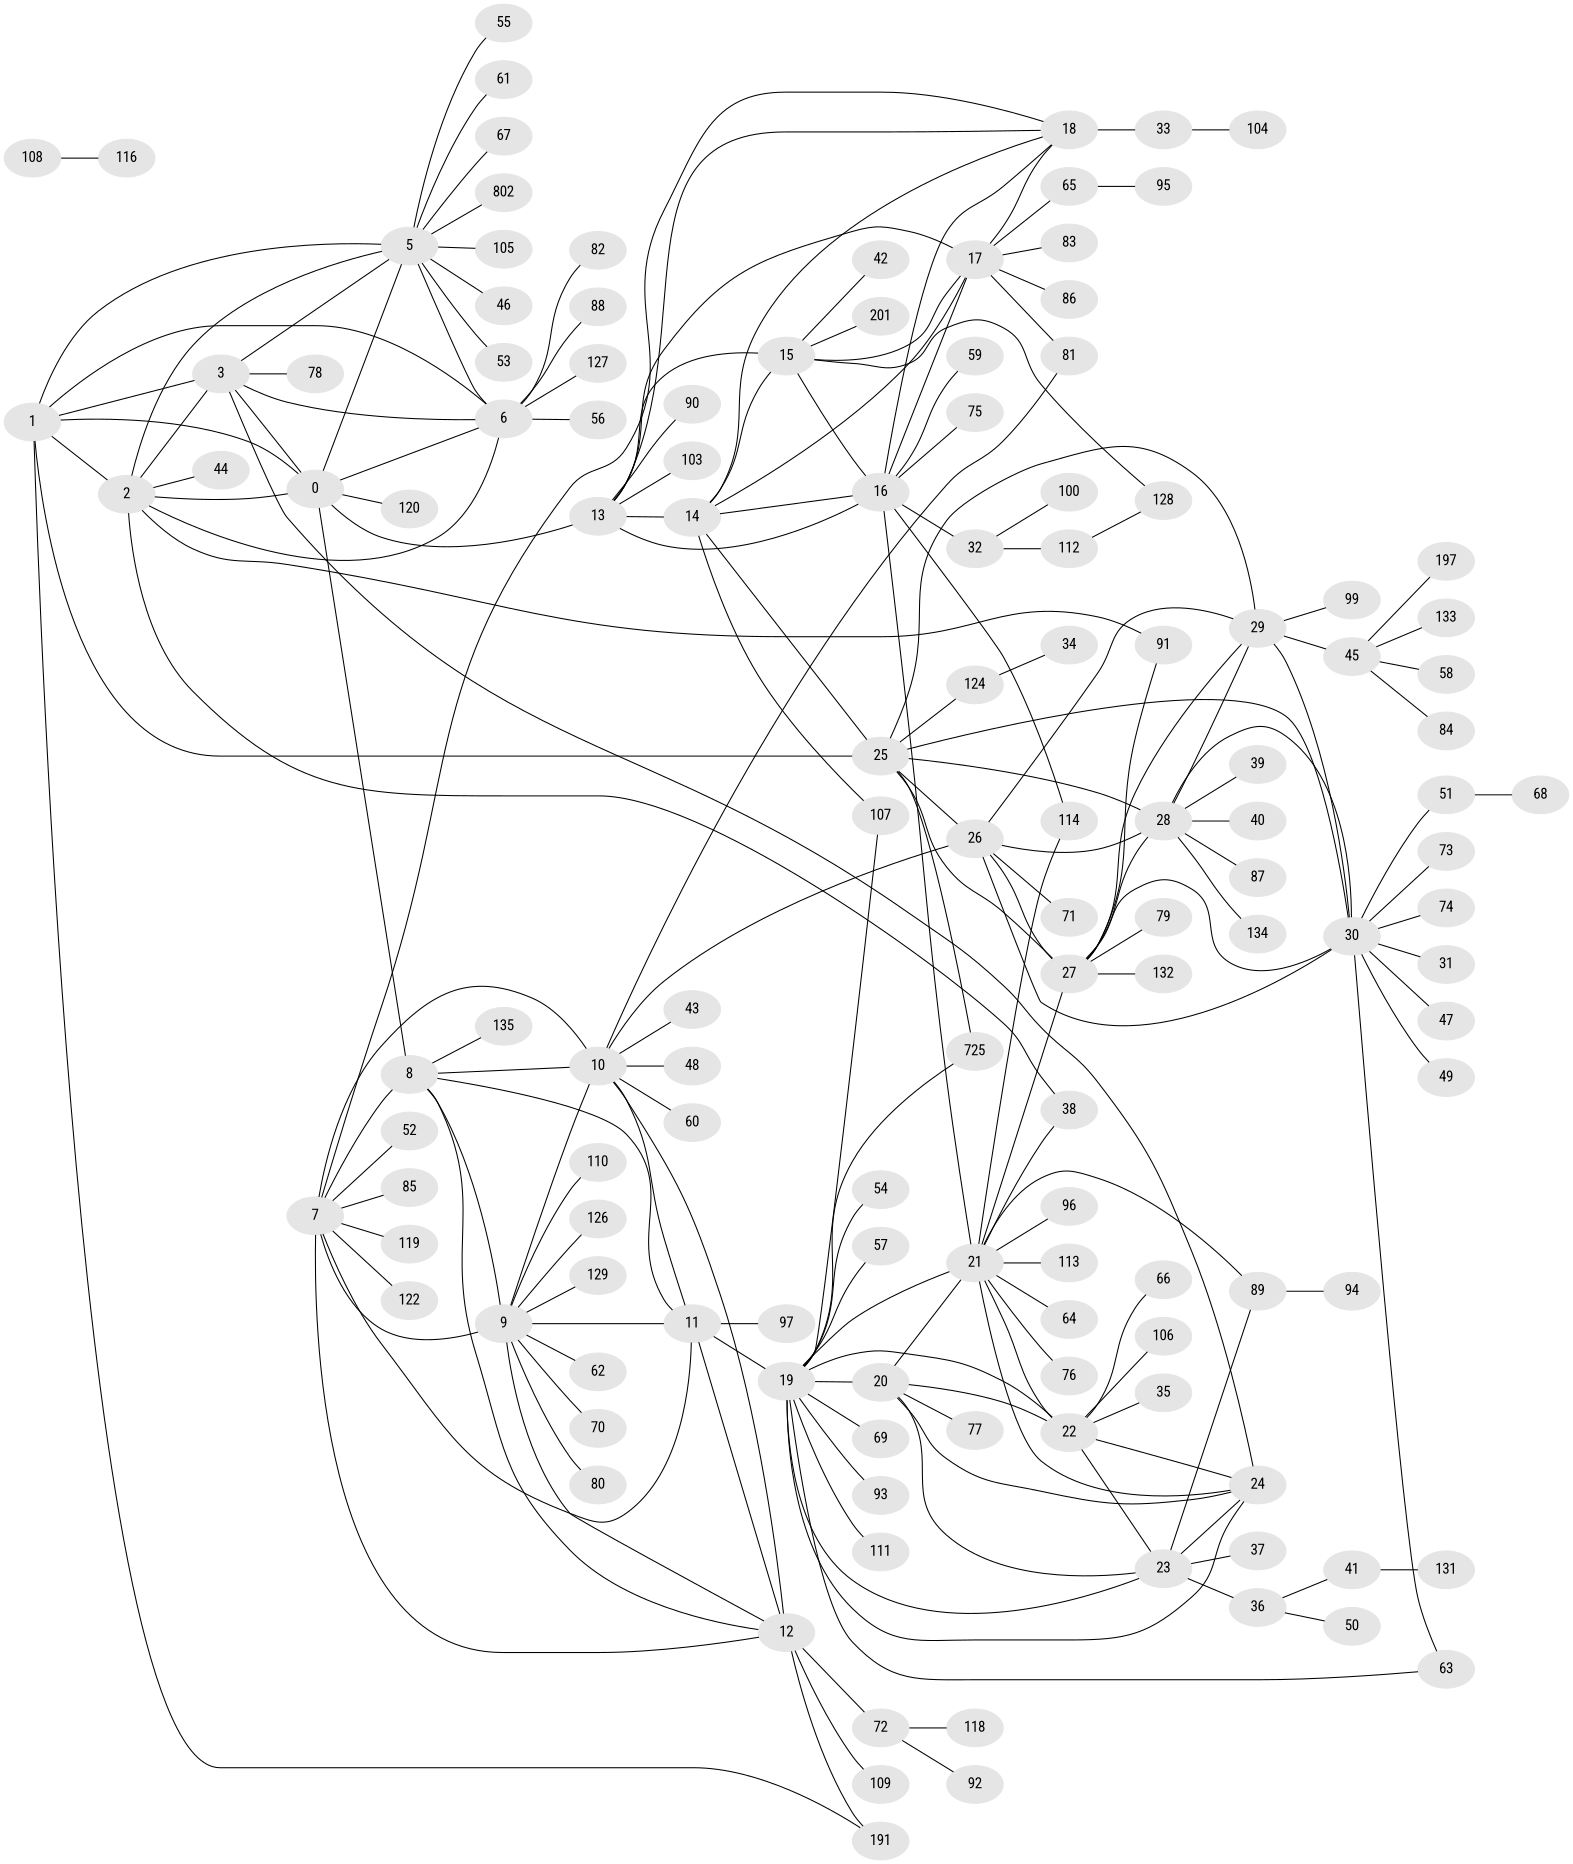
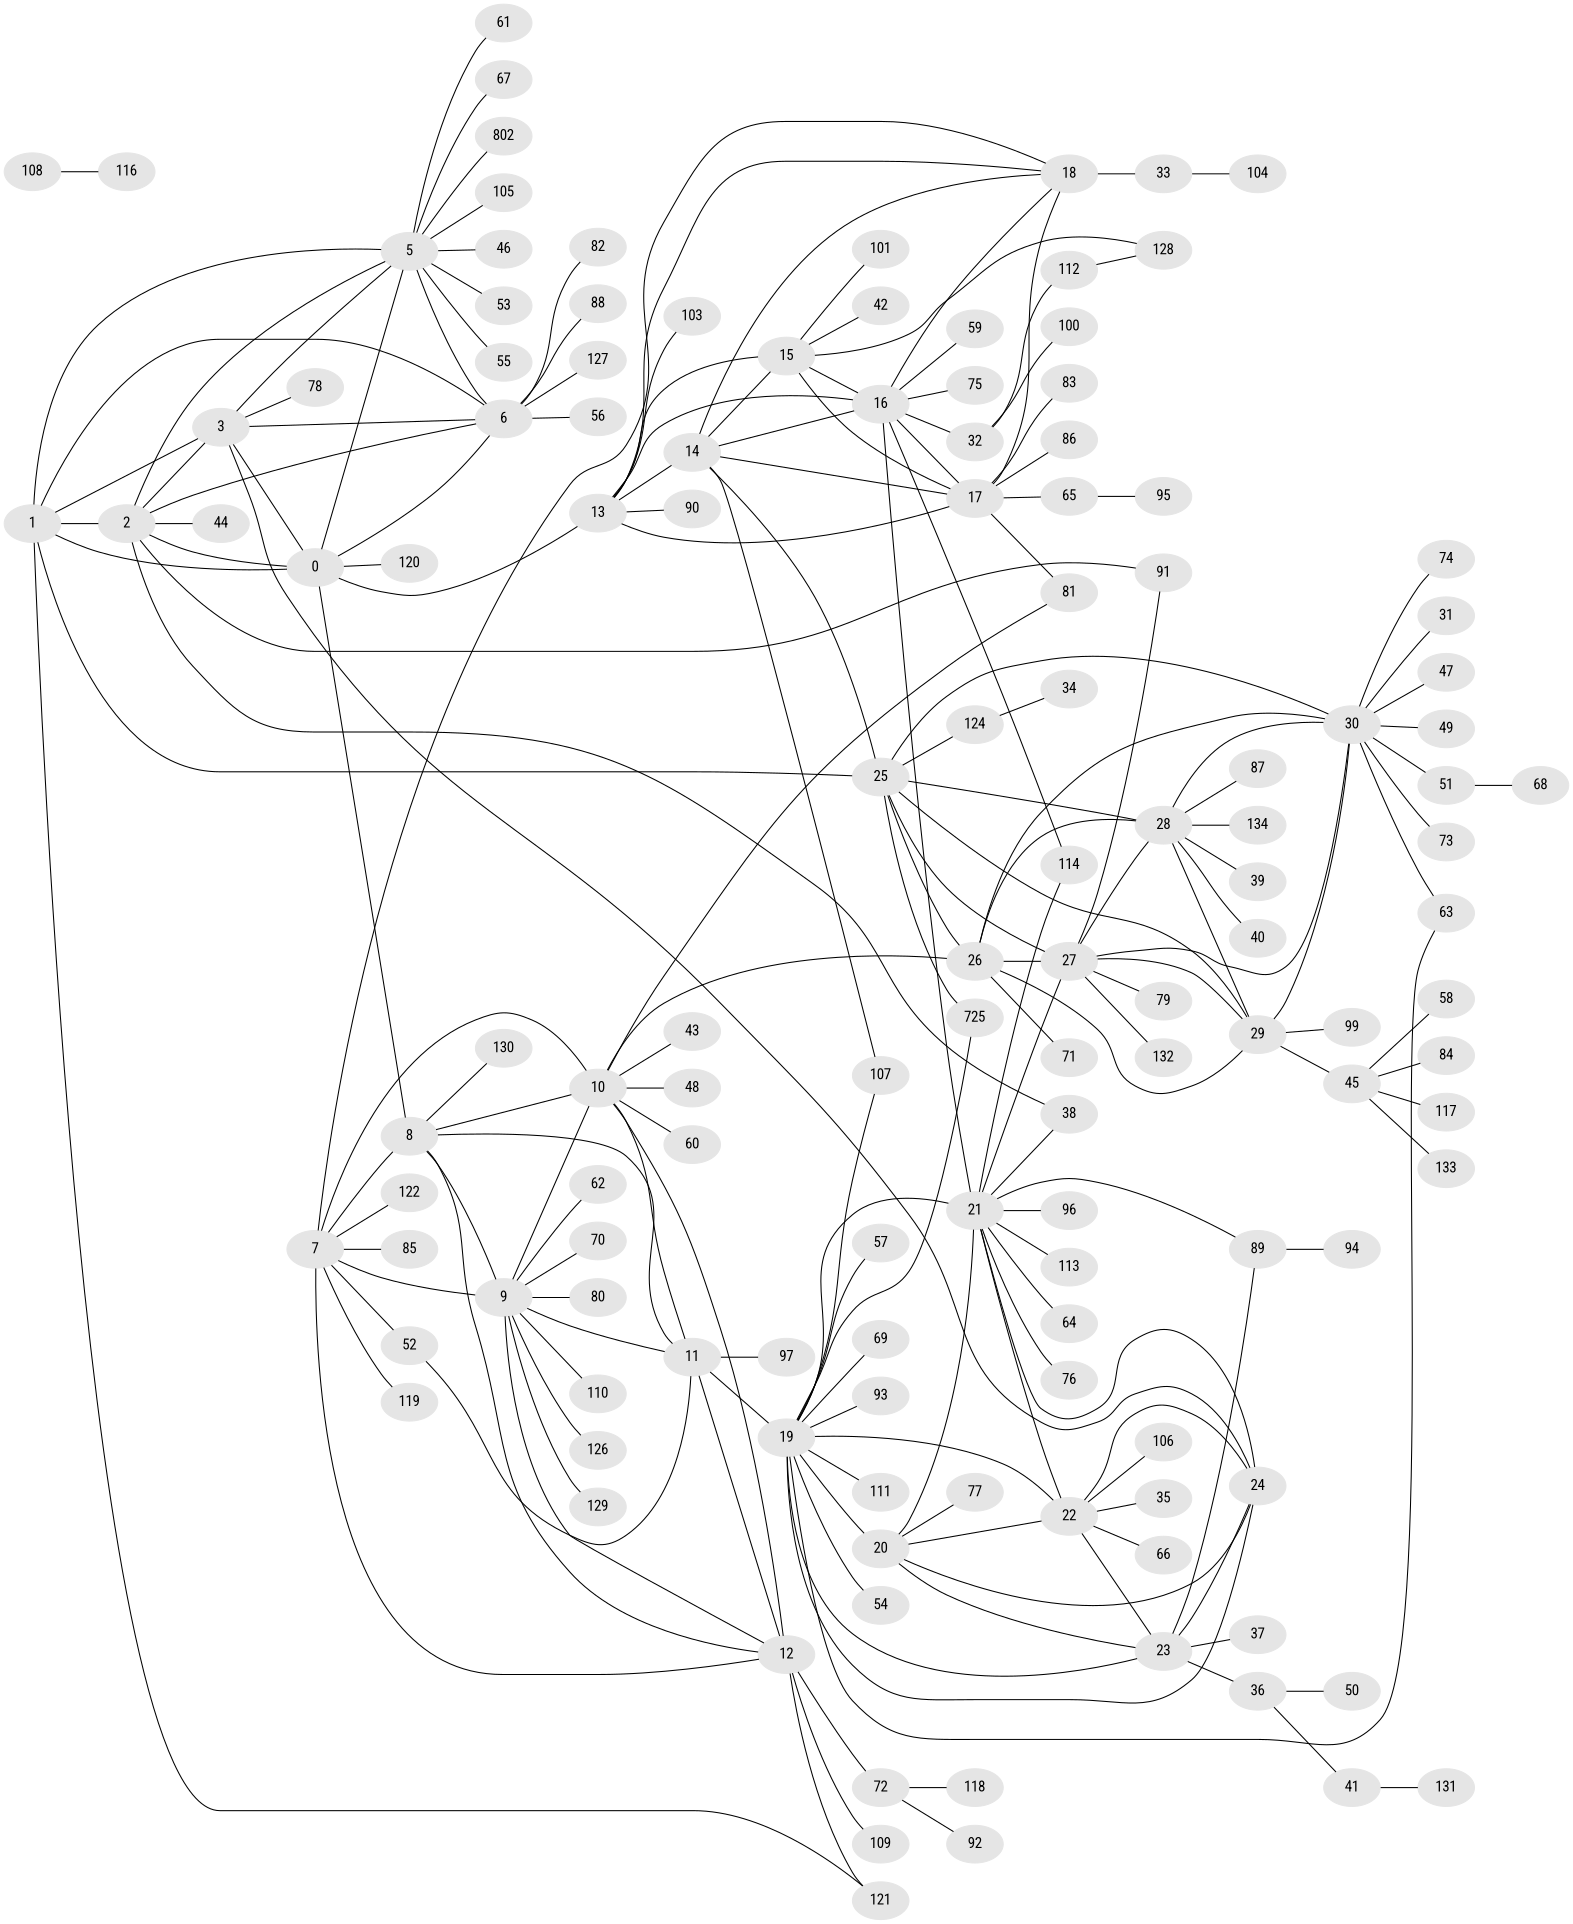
(881, 316) -> (881, 249)
(1446, 561) -> (1446, 1112)
(504, 1026) -> (504, 1048)
(509, 1484) -> (553, 1526)
(881, 1841) -> (881, 1901)
